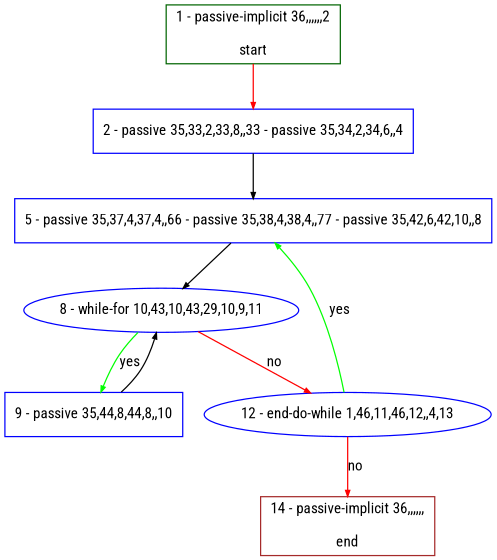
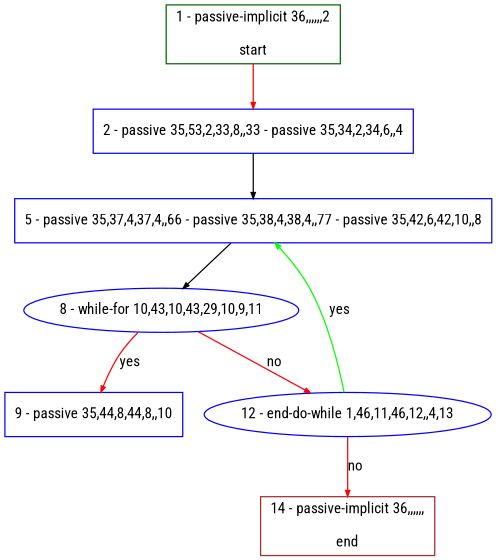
(253, 131) -> (253, 131)
(118, 357) -> (118, 357)
(142, 368) -> none
